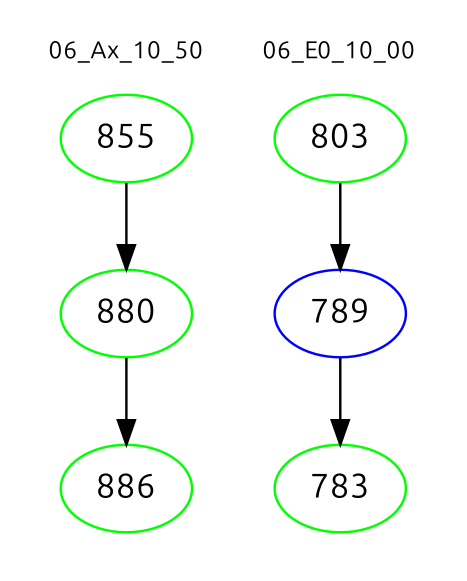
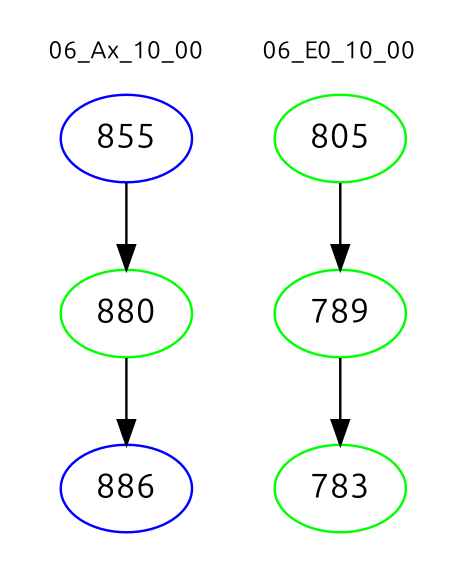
(126, 52) -> (126, 52)
(126, 139) -> (126, 139)
(340, 139) -> (340, 139)
(340, 314) -> (340, 314)
(126, 489) -> (126, 489)
